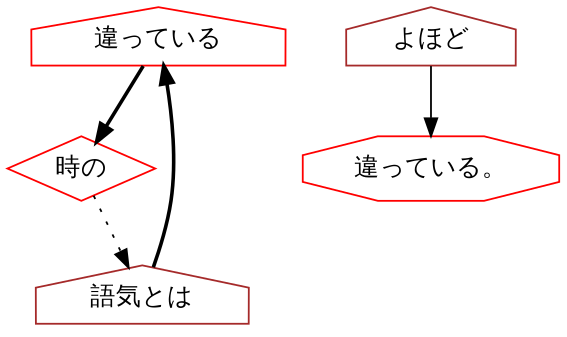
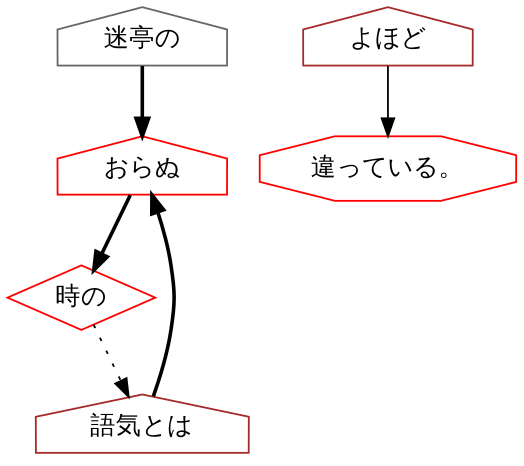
none -> (142, 39)
(158, 39) -> (142, 169)
